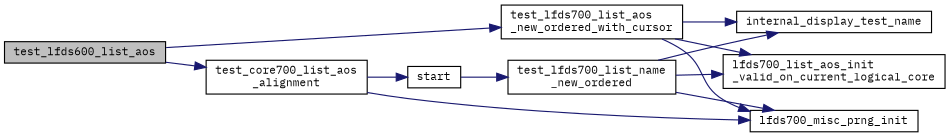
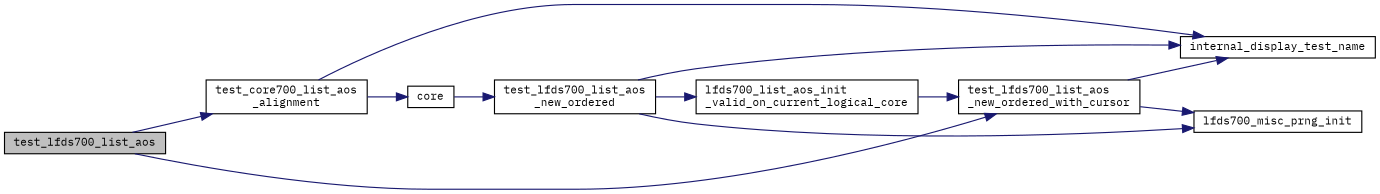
(696, 43) -> (933, 97)
(85, 52) -> (85, 143)
(434, 77) -> (431, 97)
(592, 77) -> (575, 97)
(553, 112) -> (750, 5)
